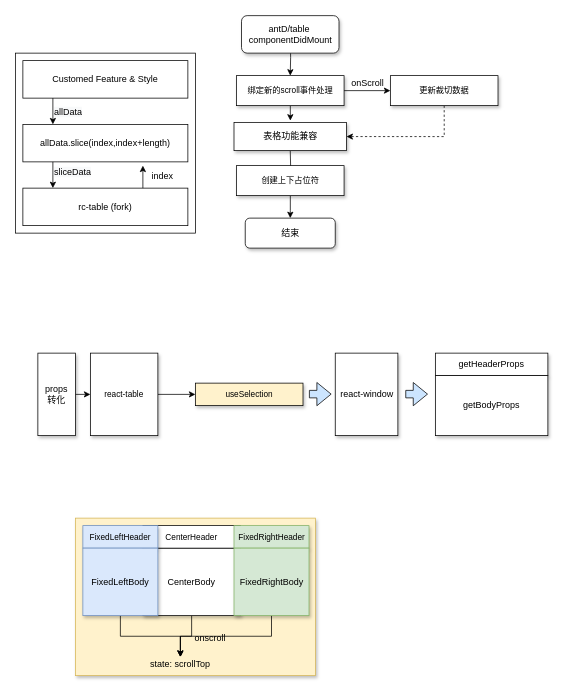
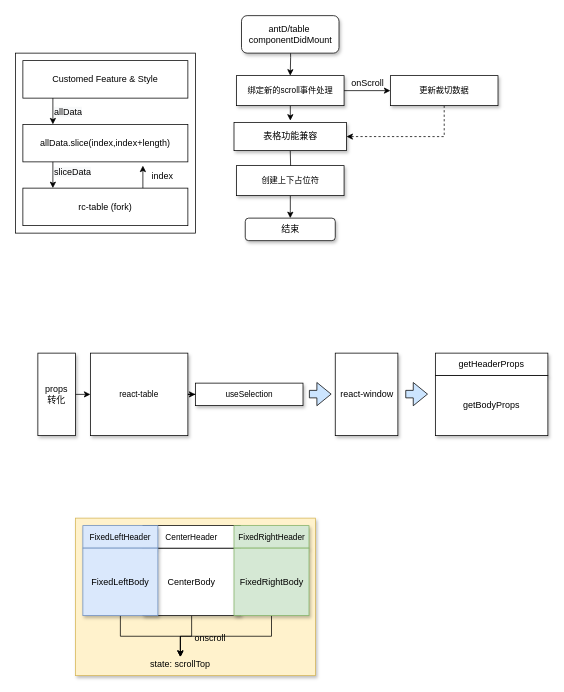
(290, 233) -> (290, 229)
(124, 394) -> (139, 394)
(249, 394) -> (249, 394)
